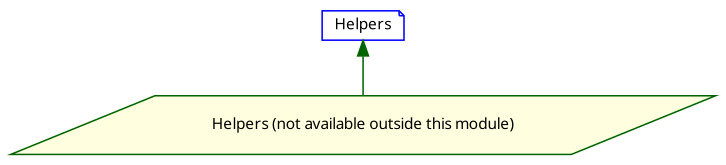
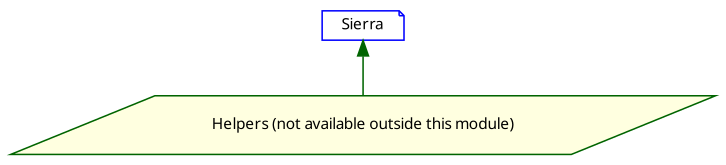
(363, 25) -> (363, 25)
